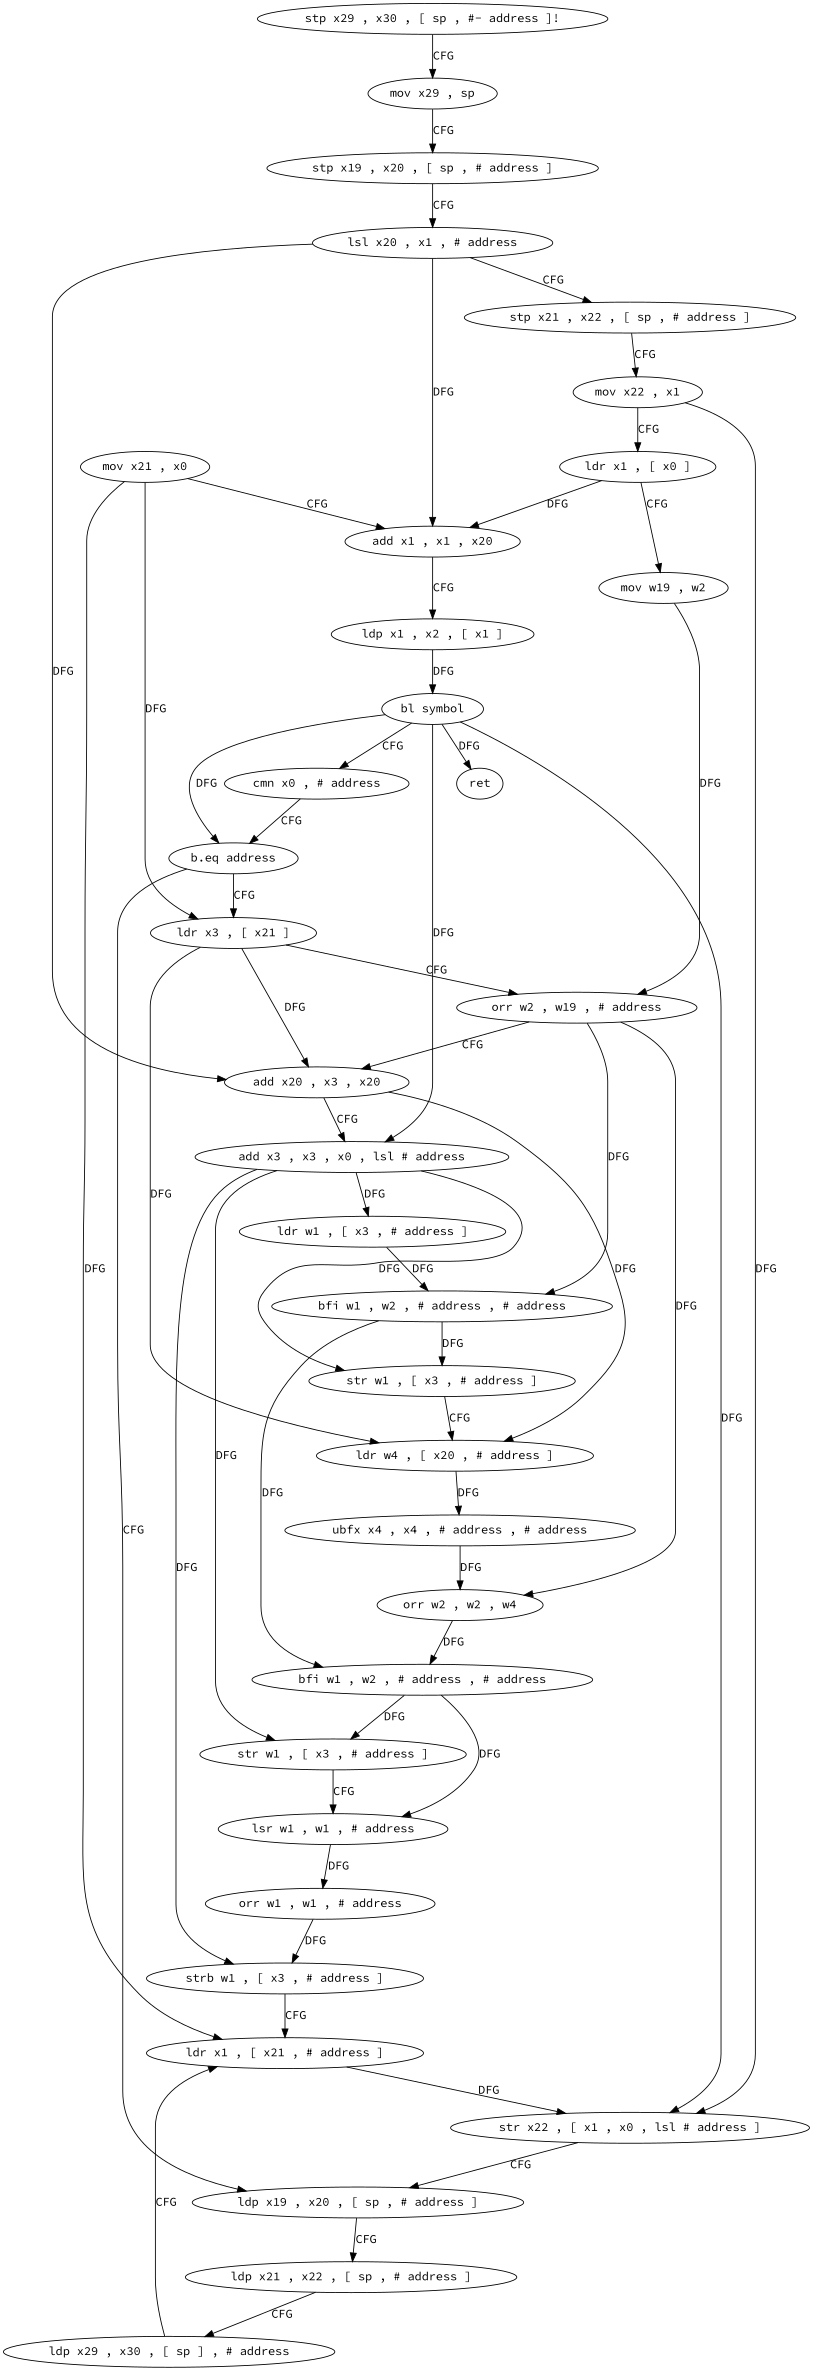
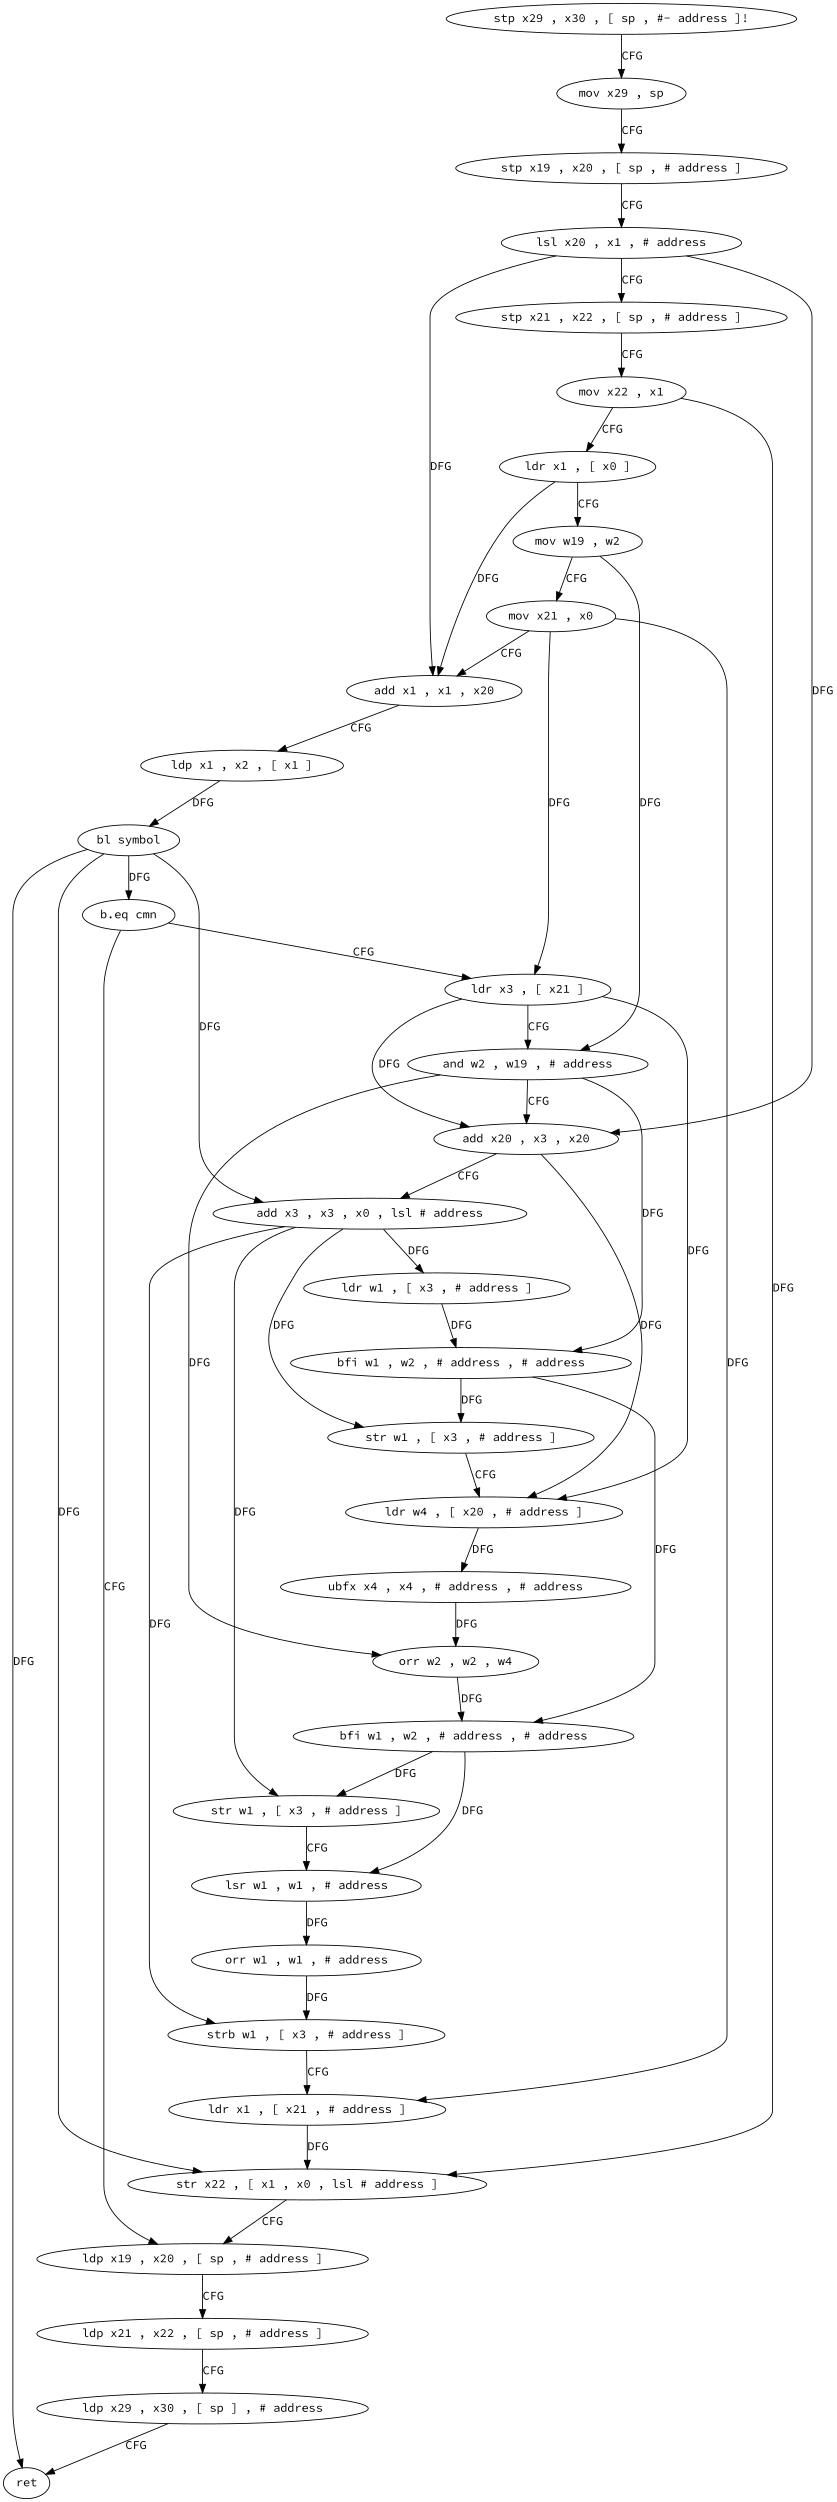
none -> (566, 575)
(317, 784) -> none
(233, 858) -> (129, 915)
(577, 1008) -> (528, 1064)
(155, 2190) -> (111, 2447)
